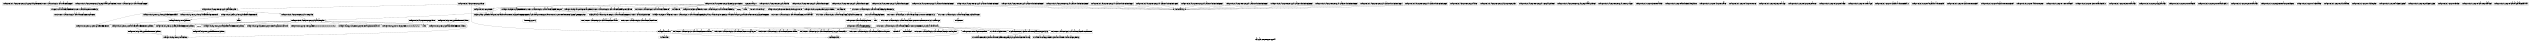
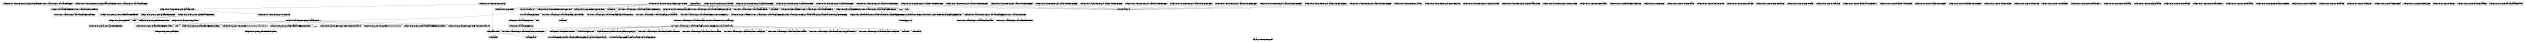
none -> (1654, 4)
none -> (2027, 4)
(144, 32) -> none
